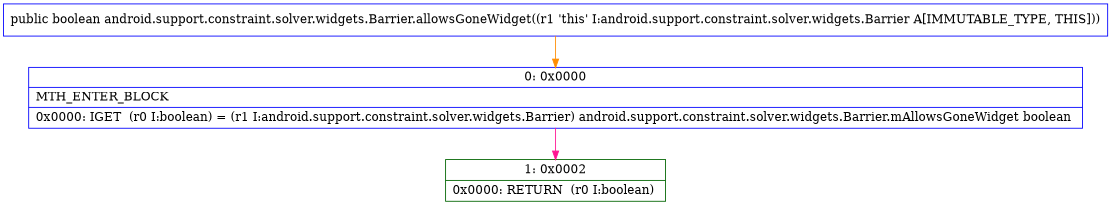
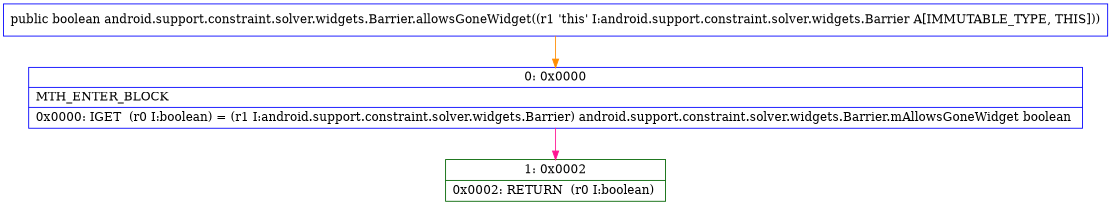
(556, 190) -> (556, 190)
